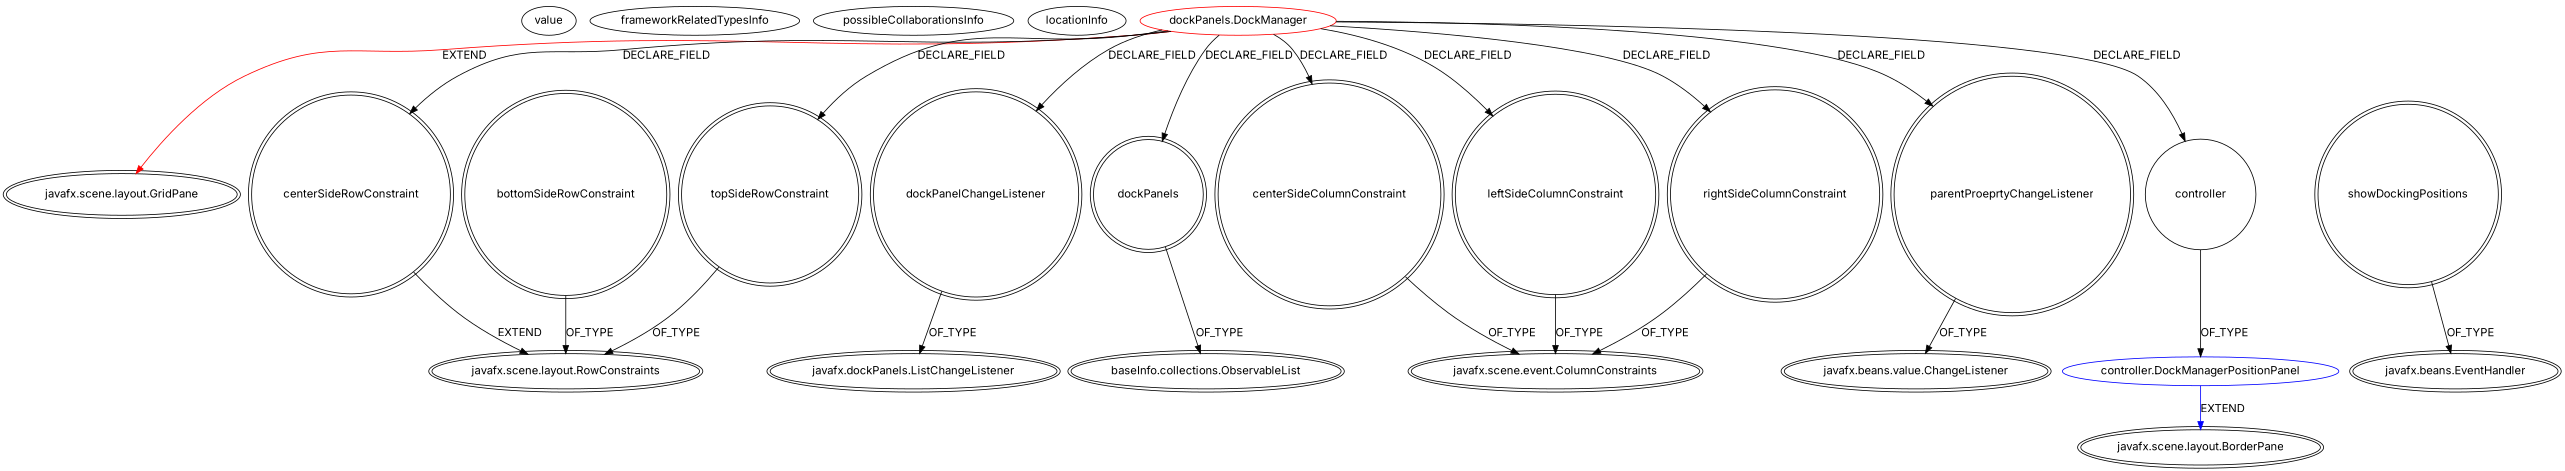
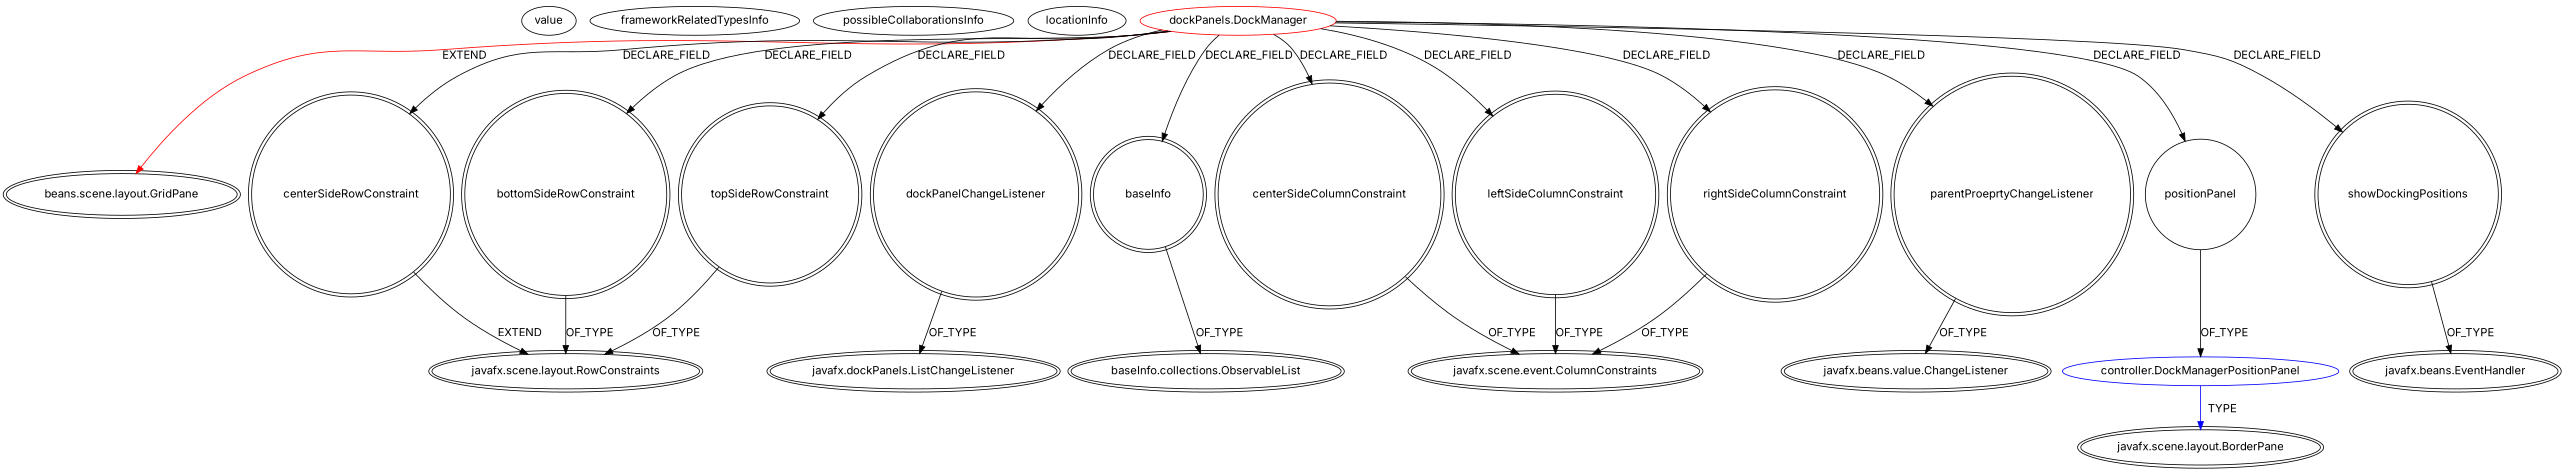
none -> (1923, 35)
none -> (784, 48)
(122, 194) -> (122, 194)
(1148, 194) -> (1148, 194)
(2201, 194) -> (2201, 194)
(2223, 409) -> (2223, 409)
